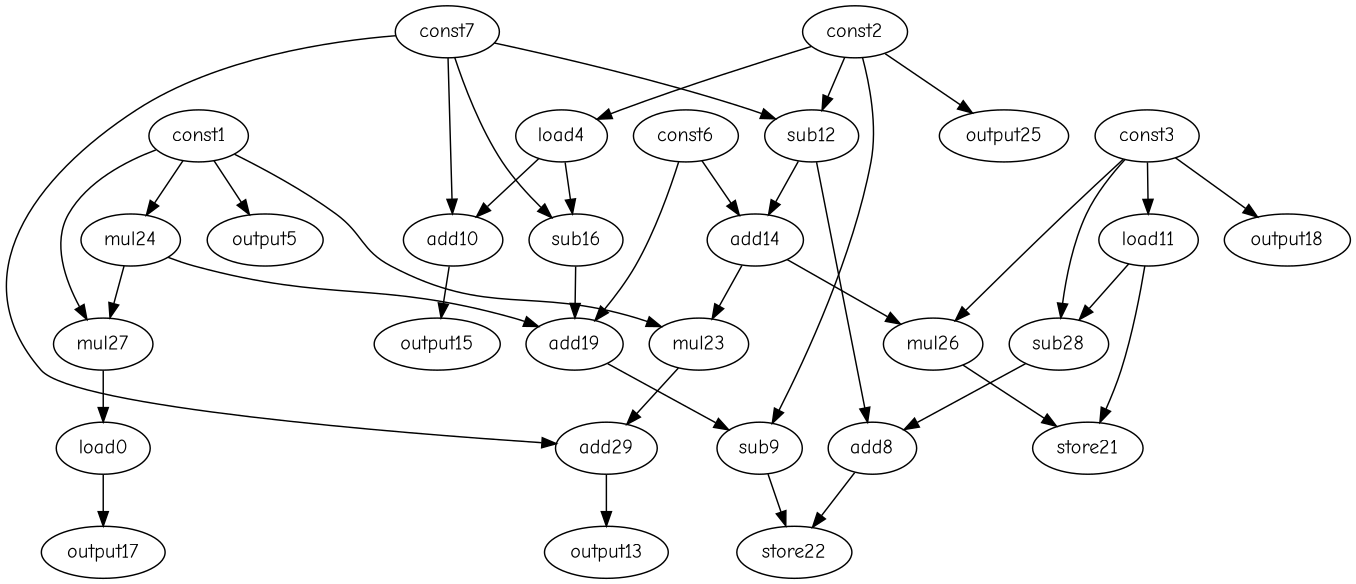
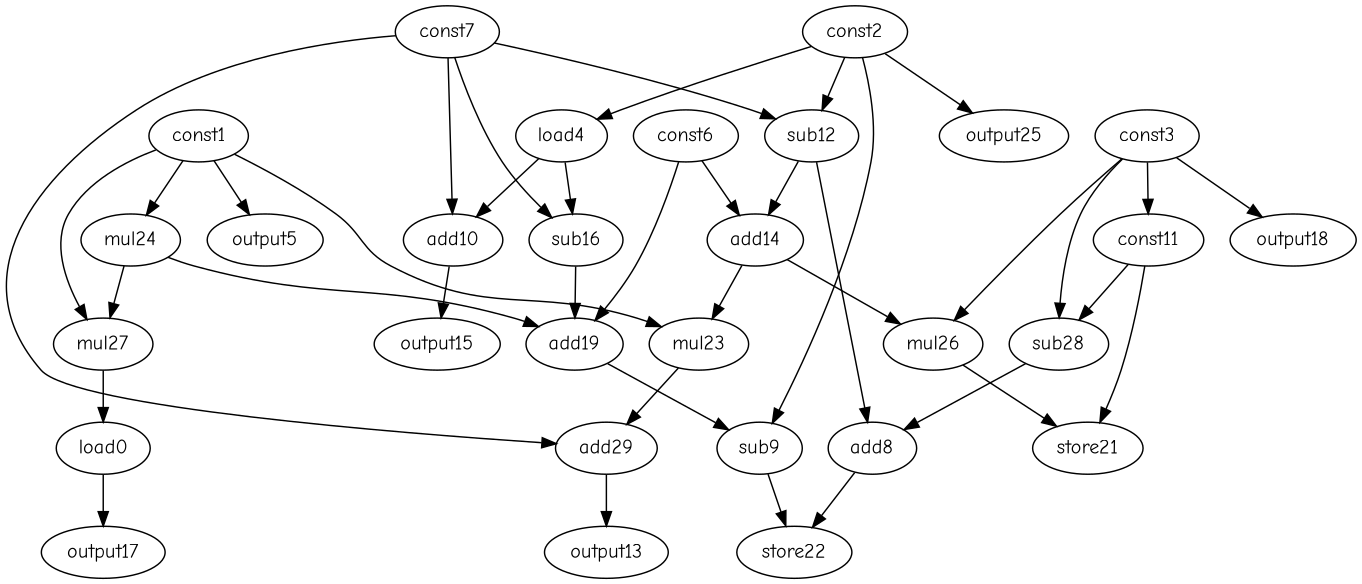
(1149, 240) -> (1149, 240)
